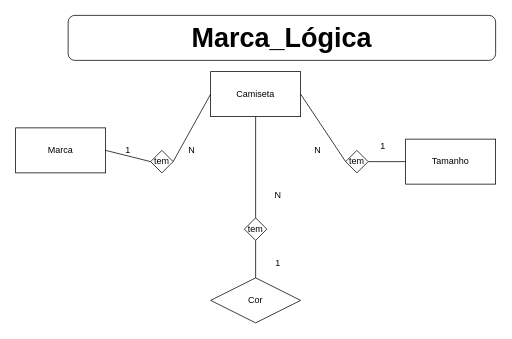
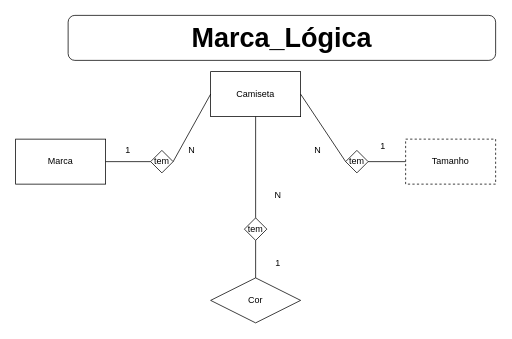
(60, 150) -> (60, 162)
(450, 162) -> (450, 162)
